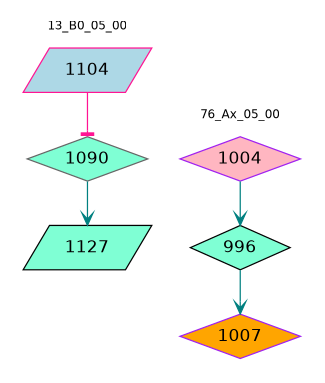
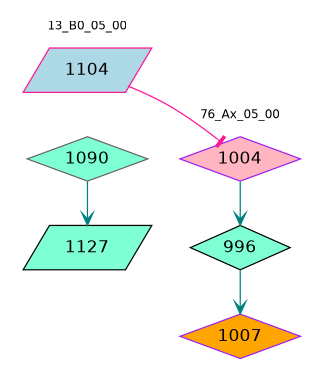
(87, 112) -> (179, 112)
